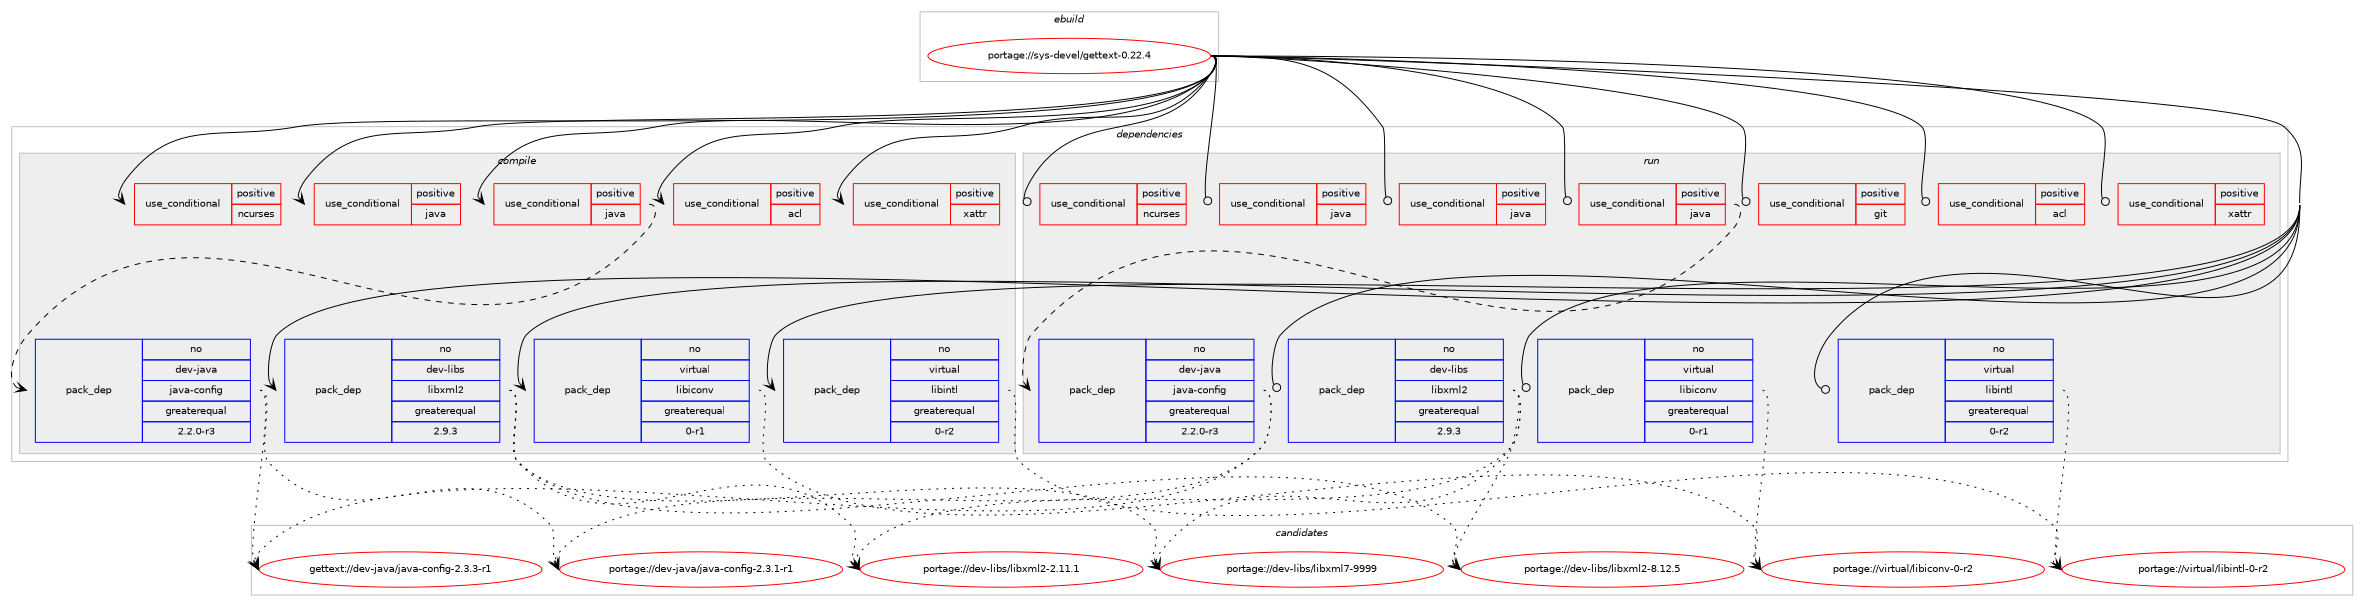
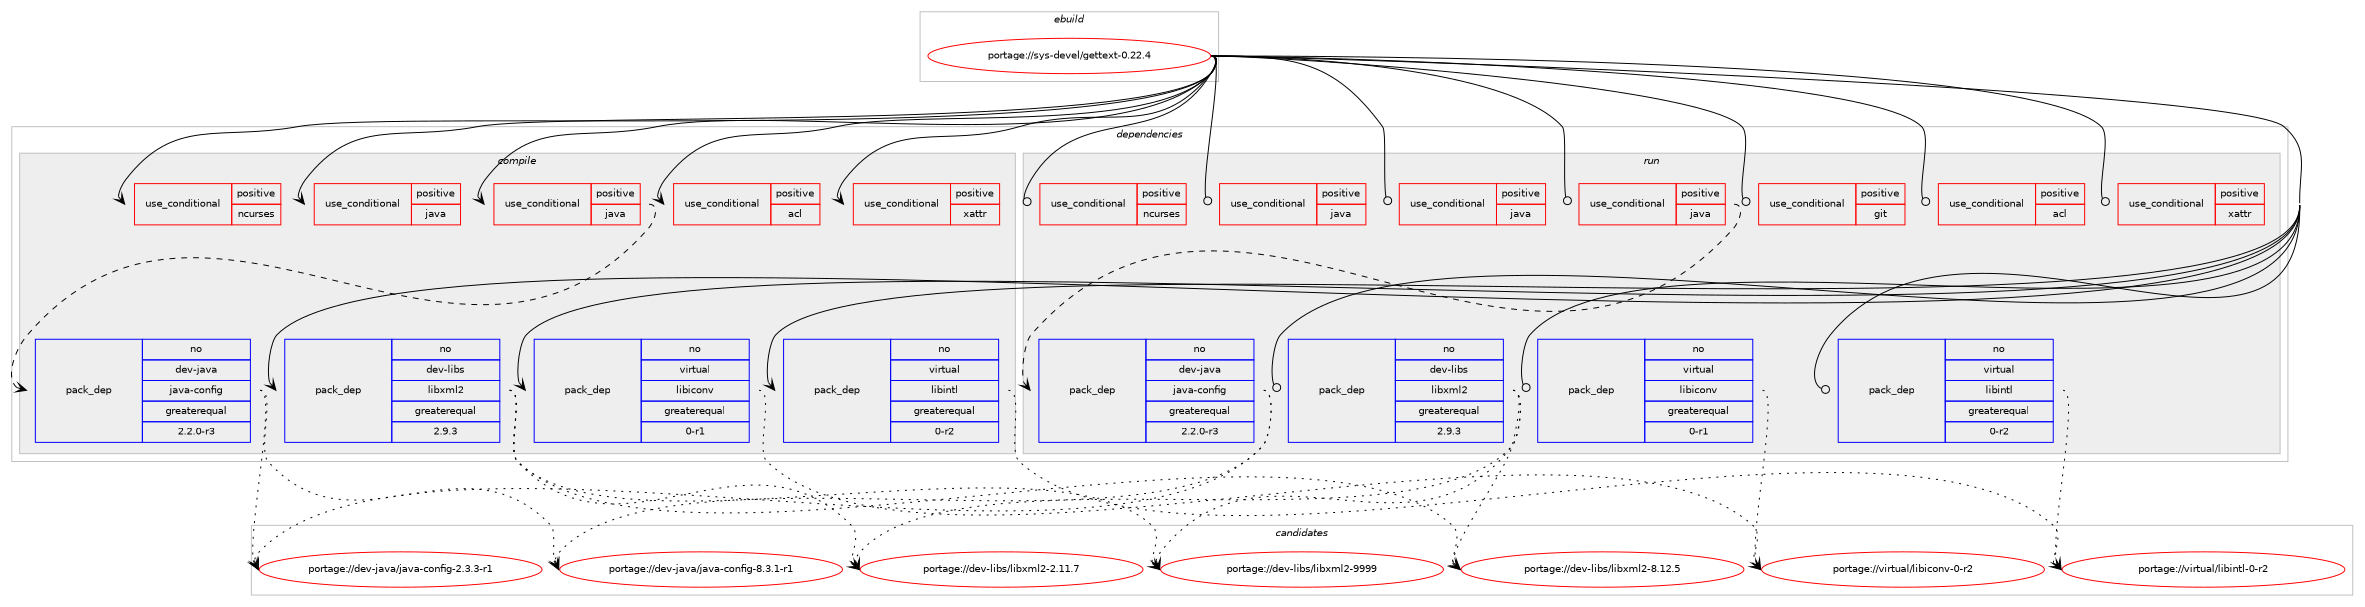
(401, 570) -> (401, 570)
(701, 570) -> (701, 570)
(1002, 570) -> (1002, 570)
(1302, 570) -> (1302, 570)
